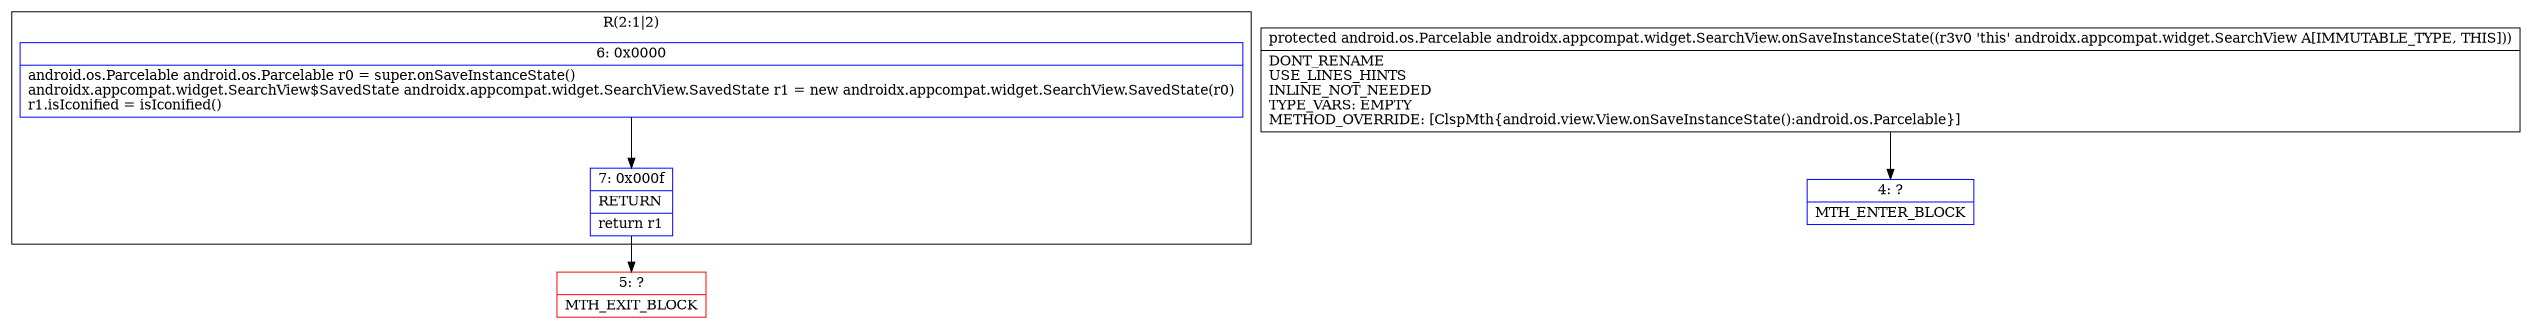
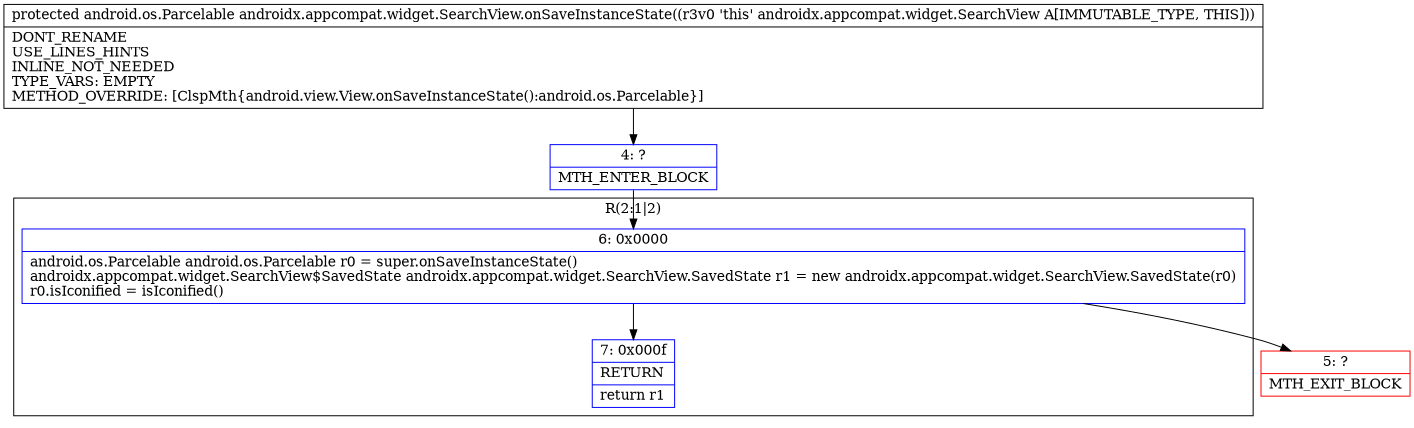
(125, 105) -> (127, 292)
none -> (633, 205)
(631, 250) -> (1183, 322)
